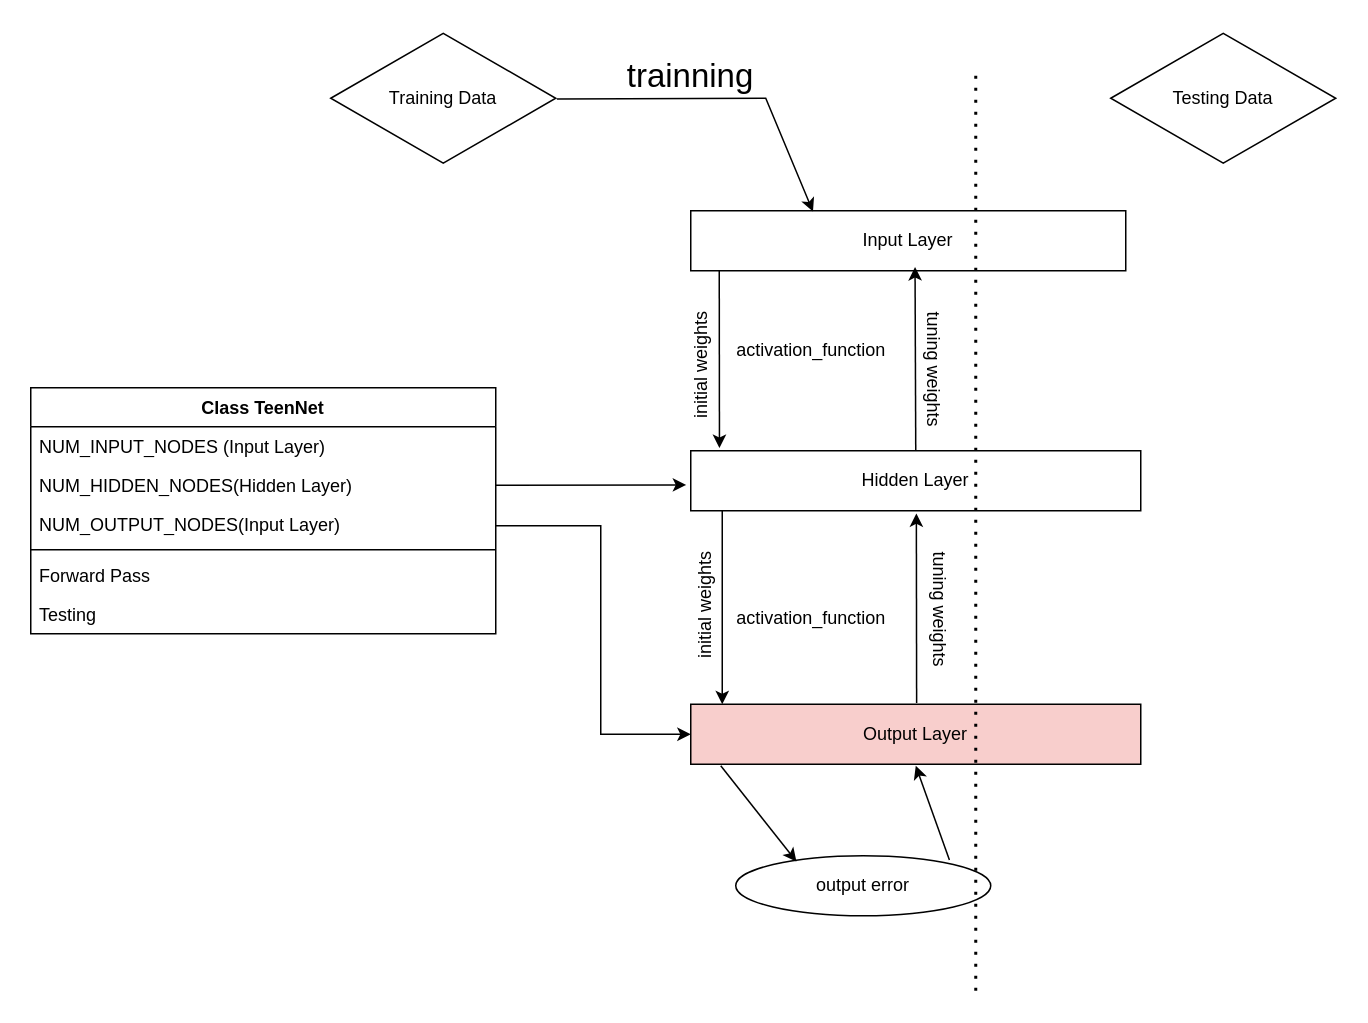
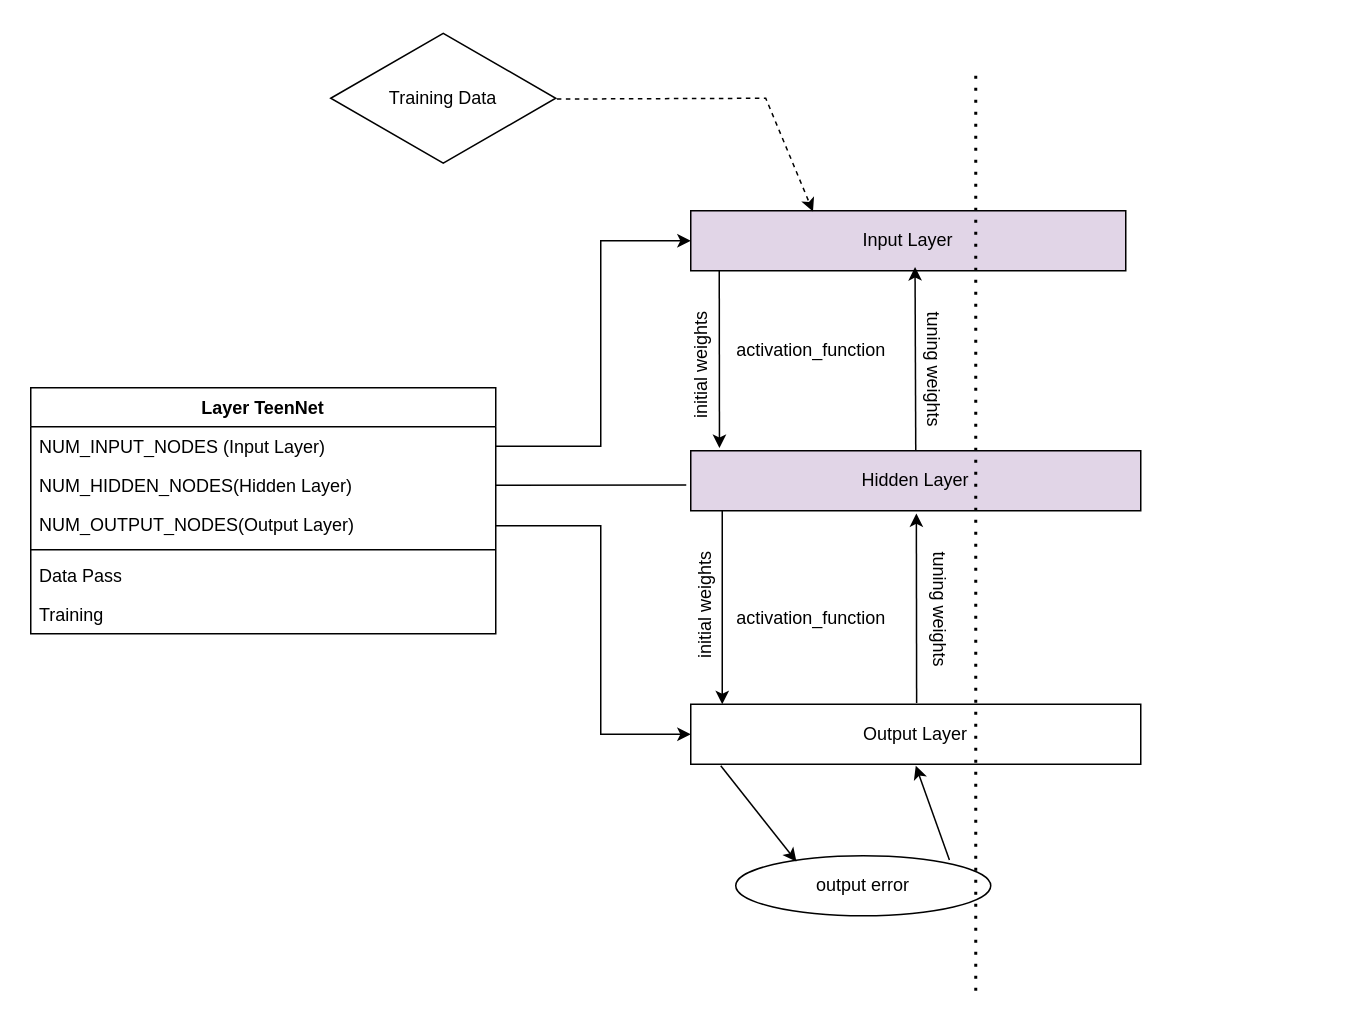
(691, 77) -> none
(720, 98) -> (720, 98)
(1223, 98) -> none
(908, 241) -> (908, 241)
none -> (601, 356)
(263, 409) -> (263, 409)
(916, 481) -> (916, 481)
(675, 485) -> (678, 485)
(184, 526) -> (189, 526)
(98, 577) -> (83, 577)
(73, 616) -> (75, 616)
(916, 734) -> (916, 734)
